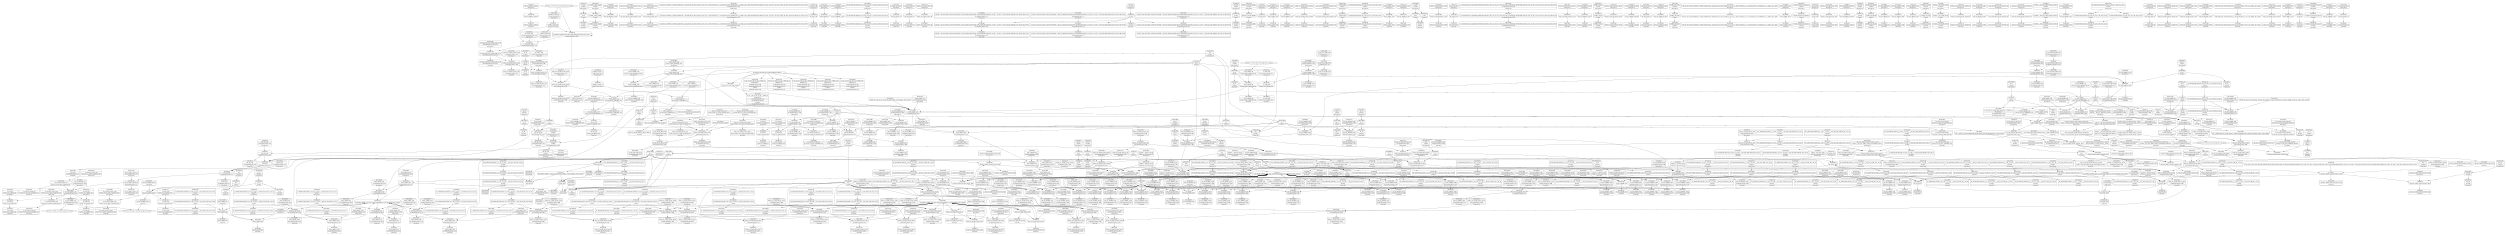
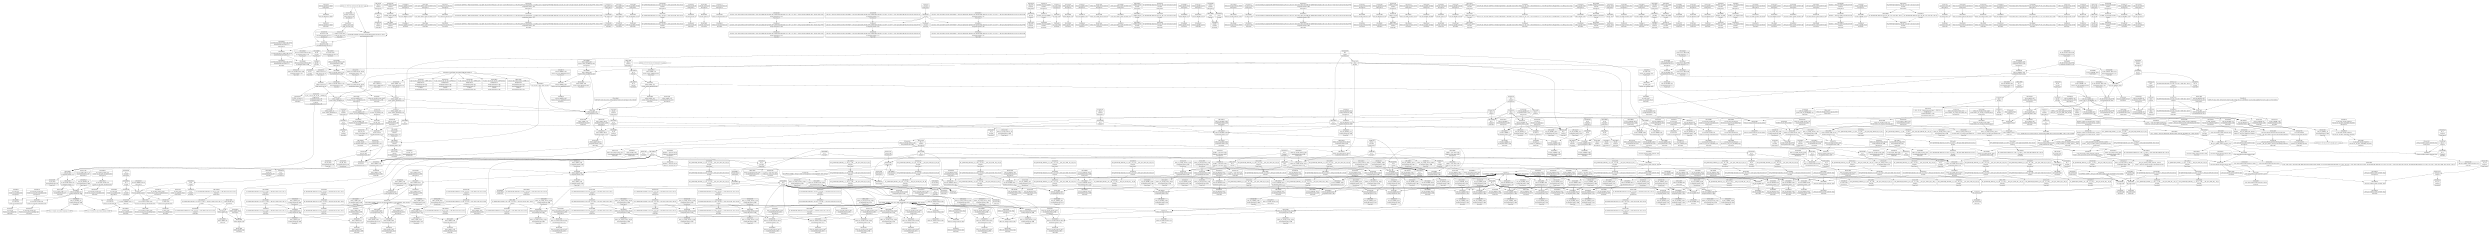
none -> (377, 112)
